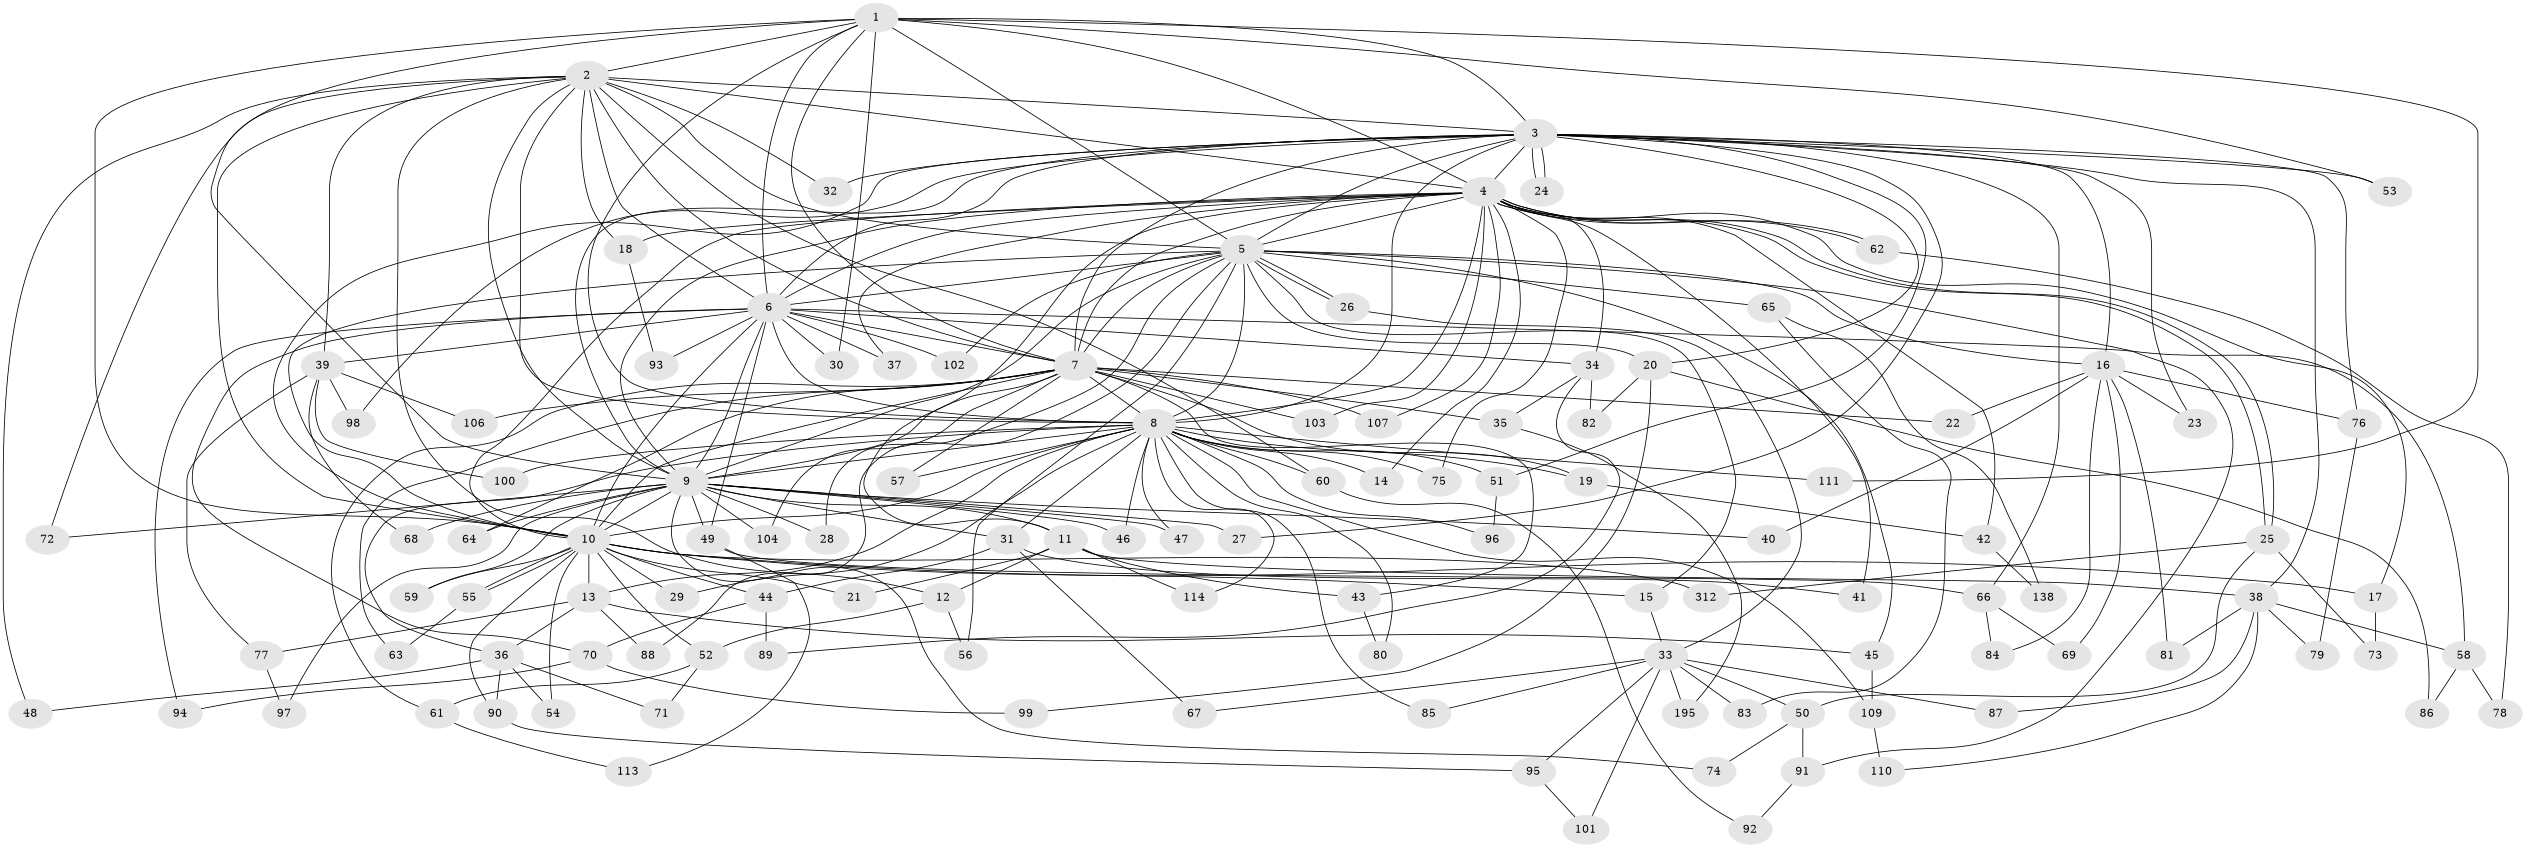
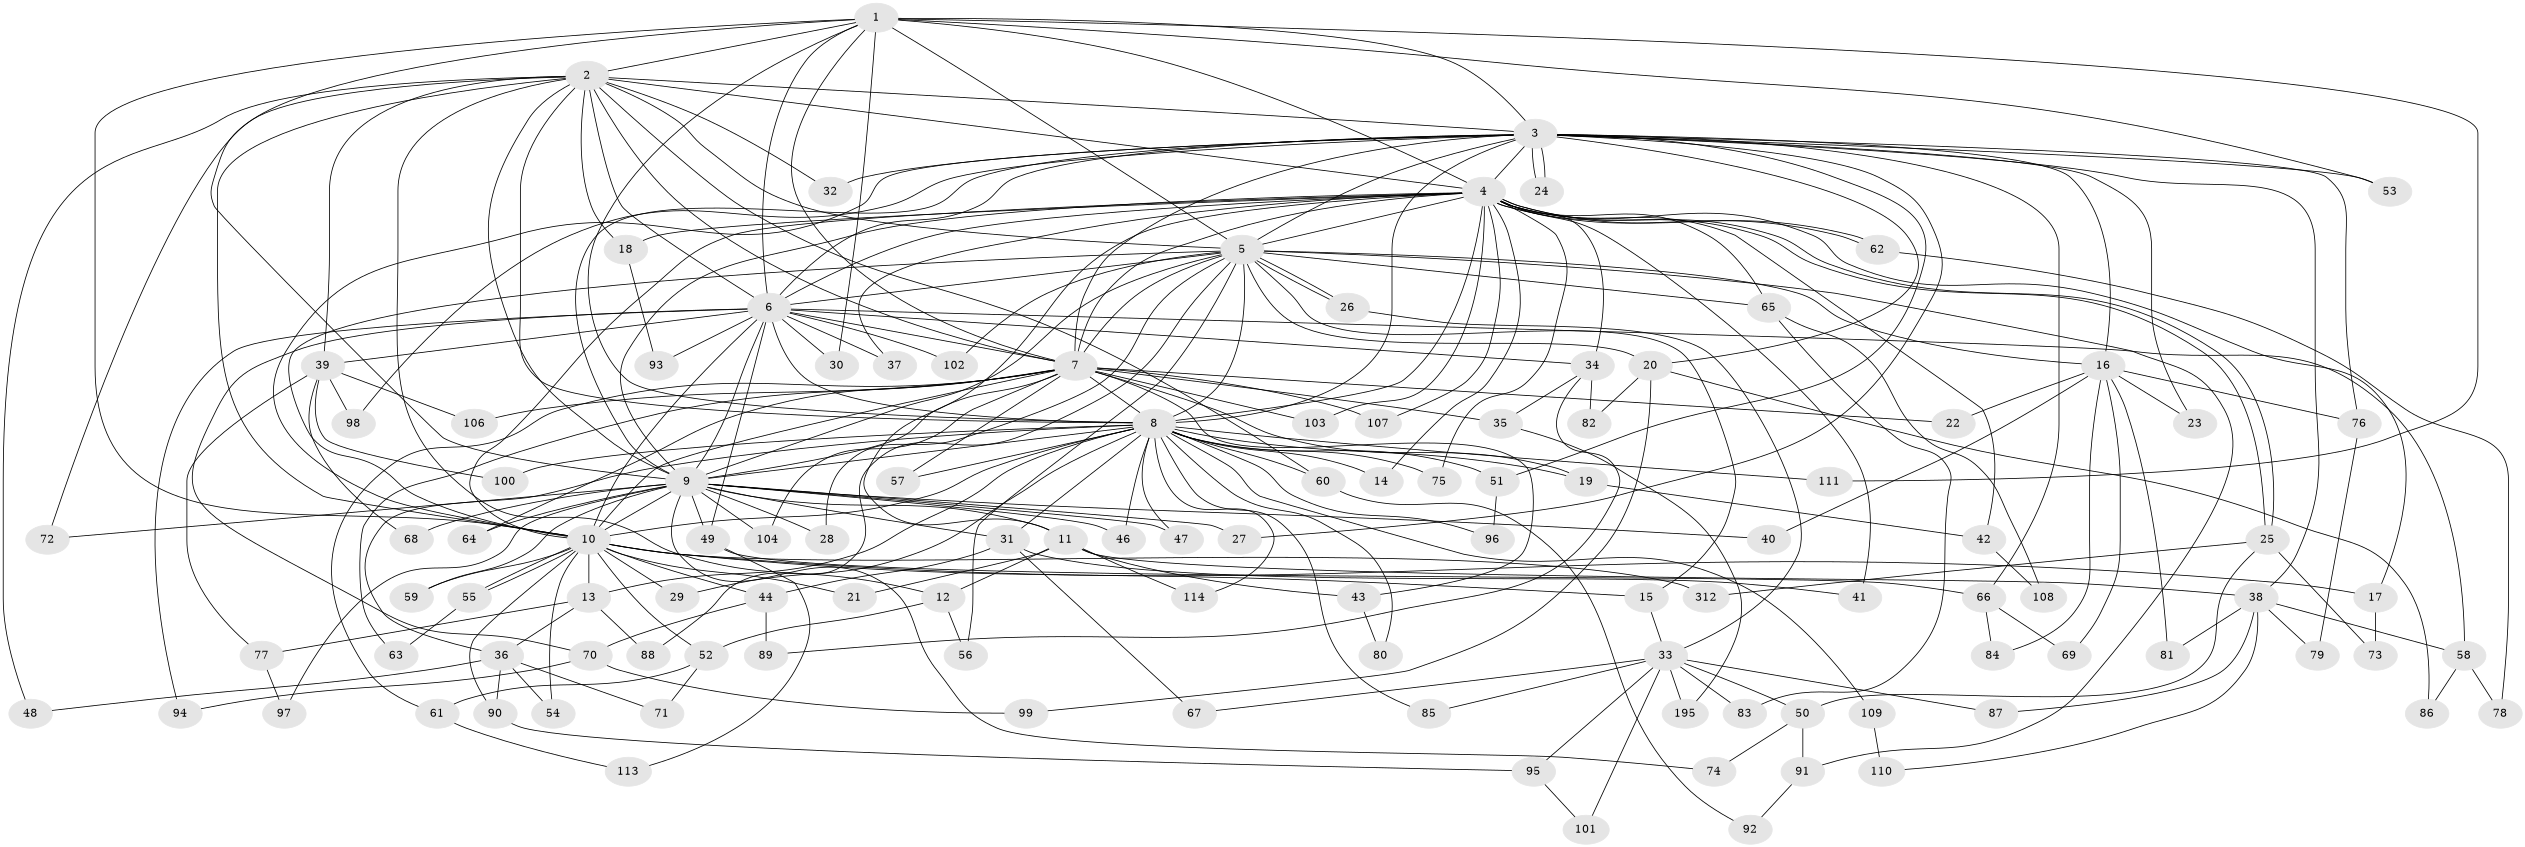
none -> (1694, 229)
(2044, 598) -> (2044, 598)
(1872, 656) -> none
